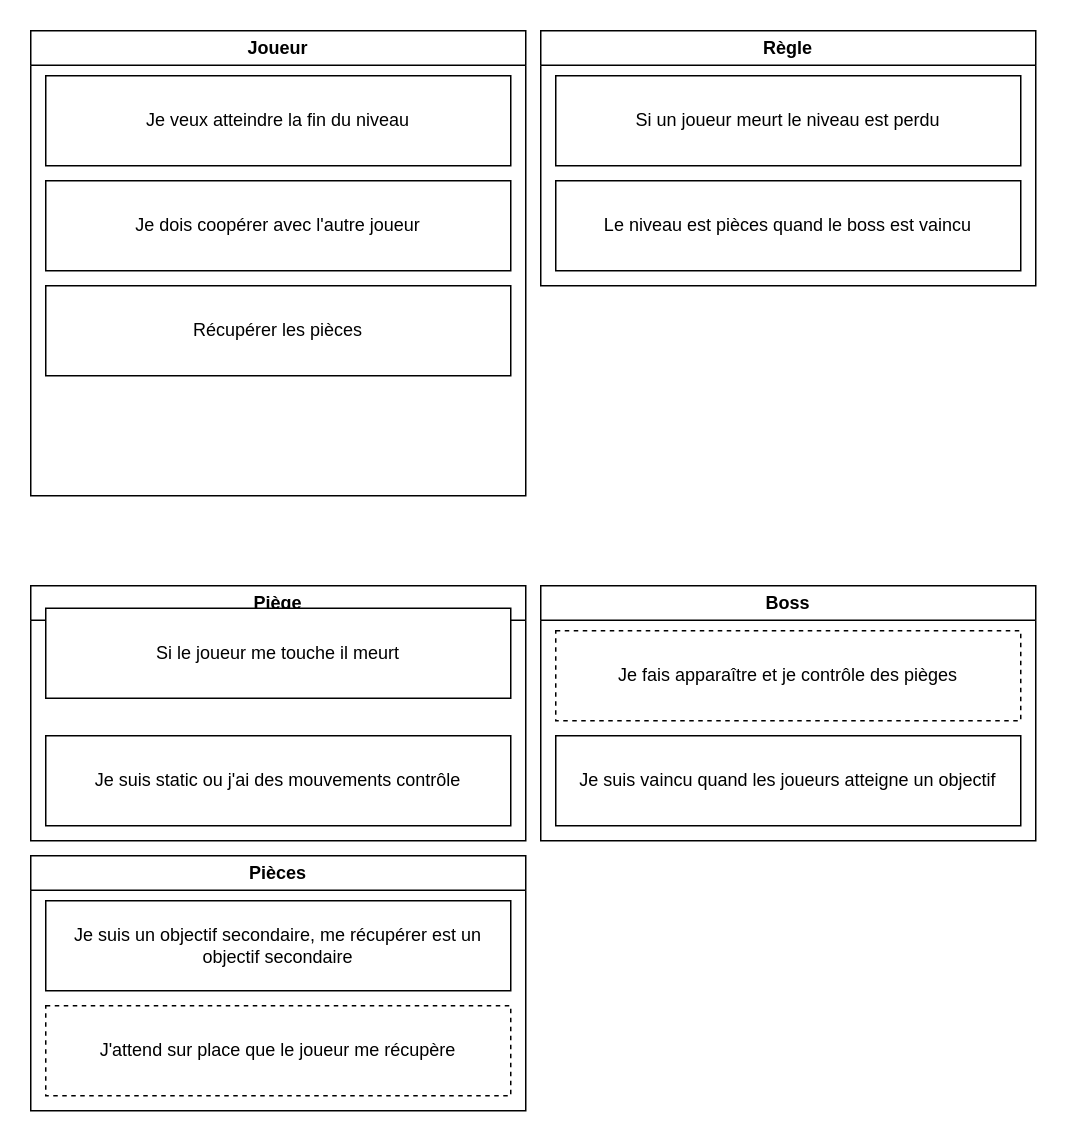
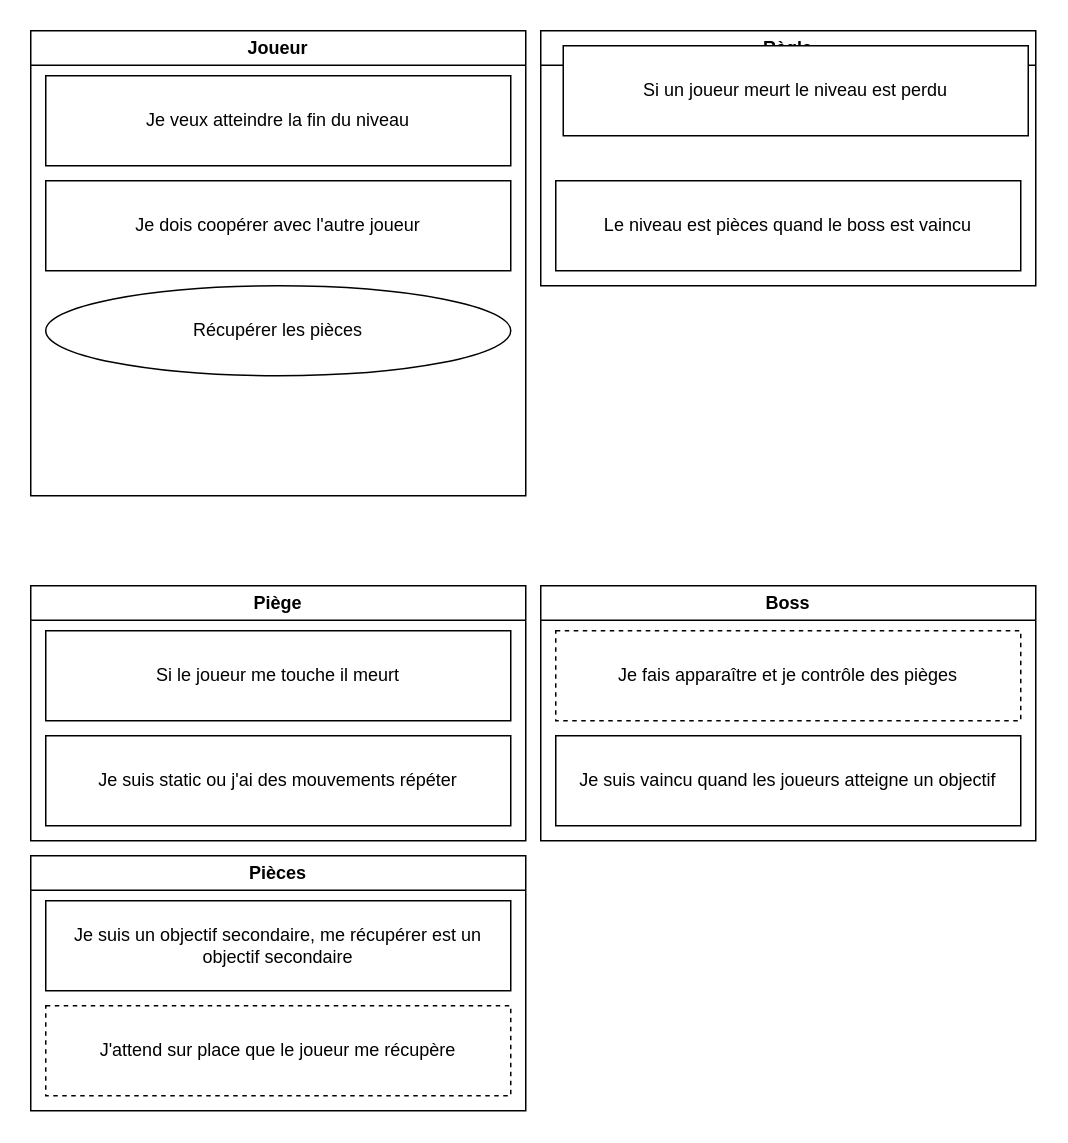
(788, 121) -> (796, 91)
(278, 331) -> (278, 331)
(278, 653) -> (278, 676)
(278, 781) -> (278, 781)
